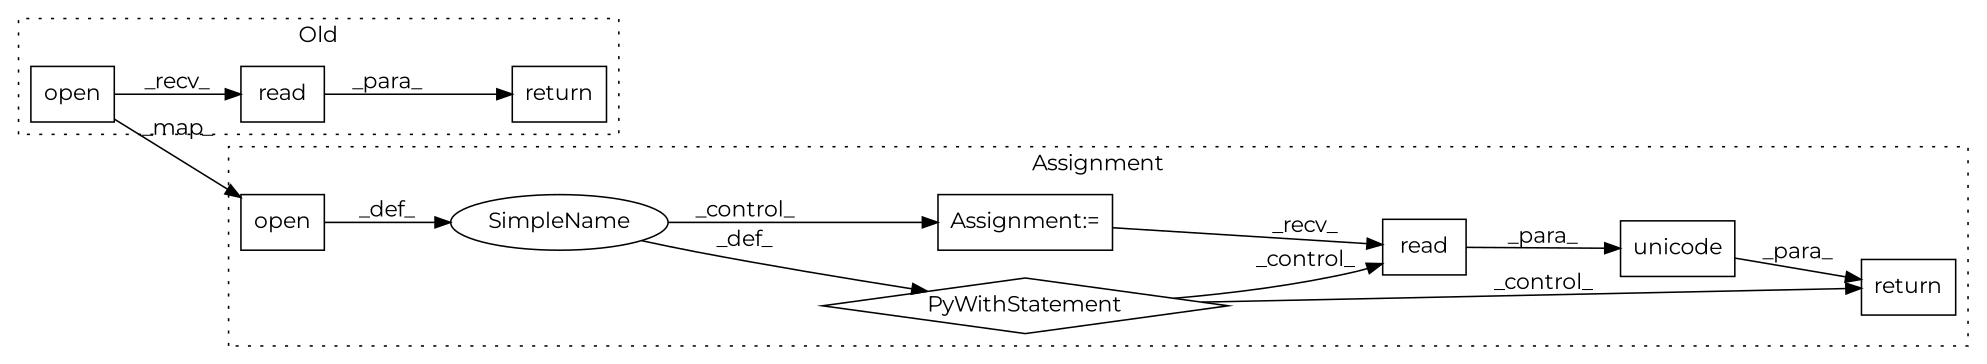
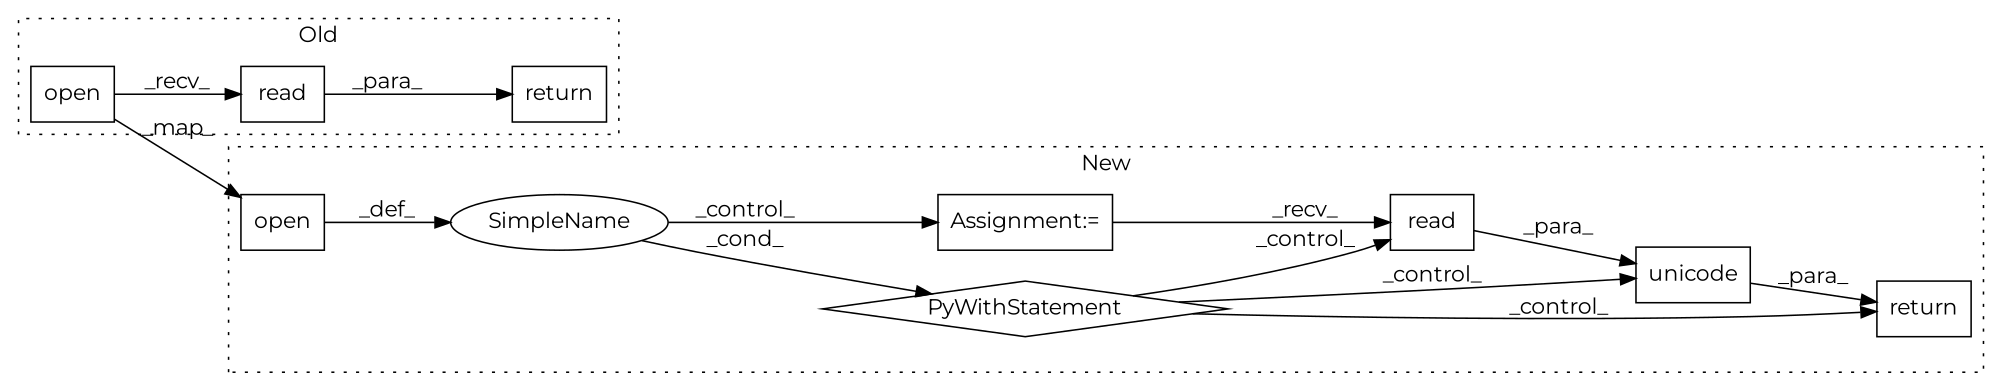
(1098, 164) -> (1106, 164)
(745, 240) -> (745, 240)
none -> (1400, 291)
